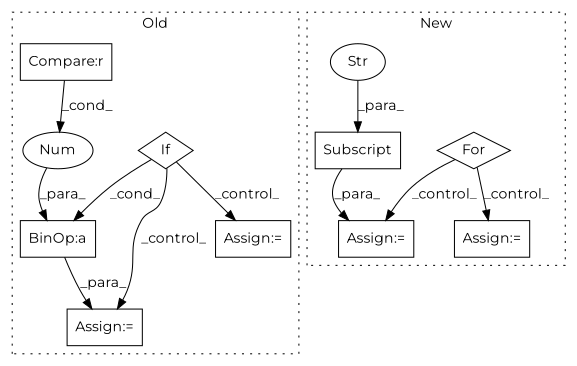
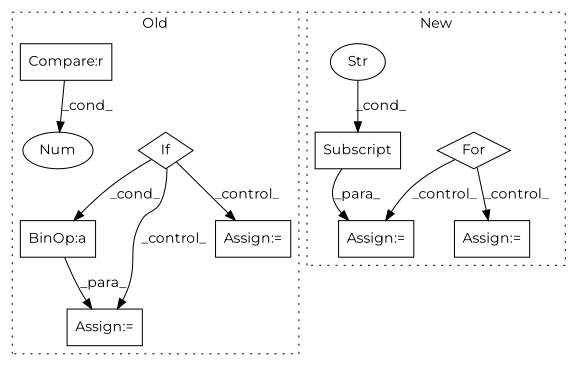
(381, 106) -> (381, 106)
(39, 189) -> none
